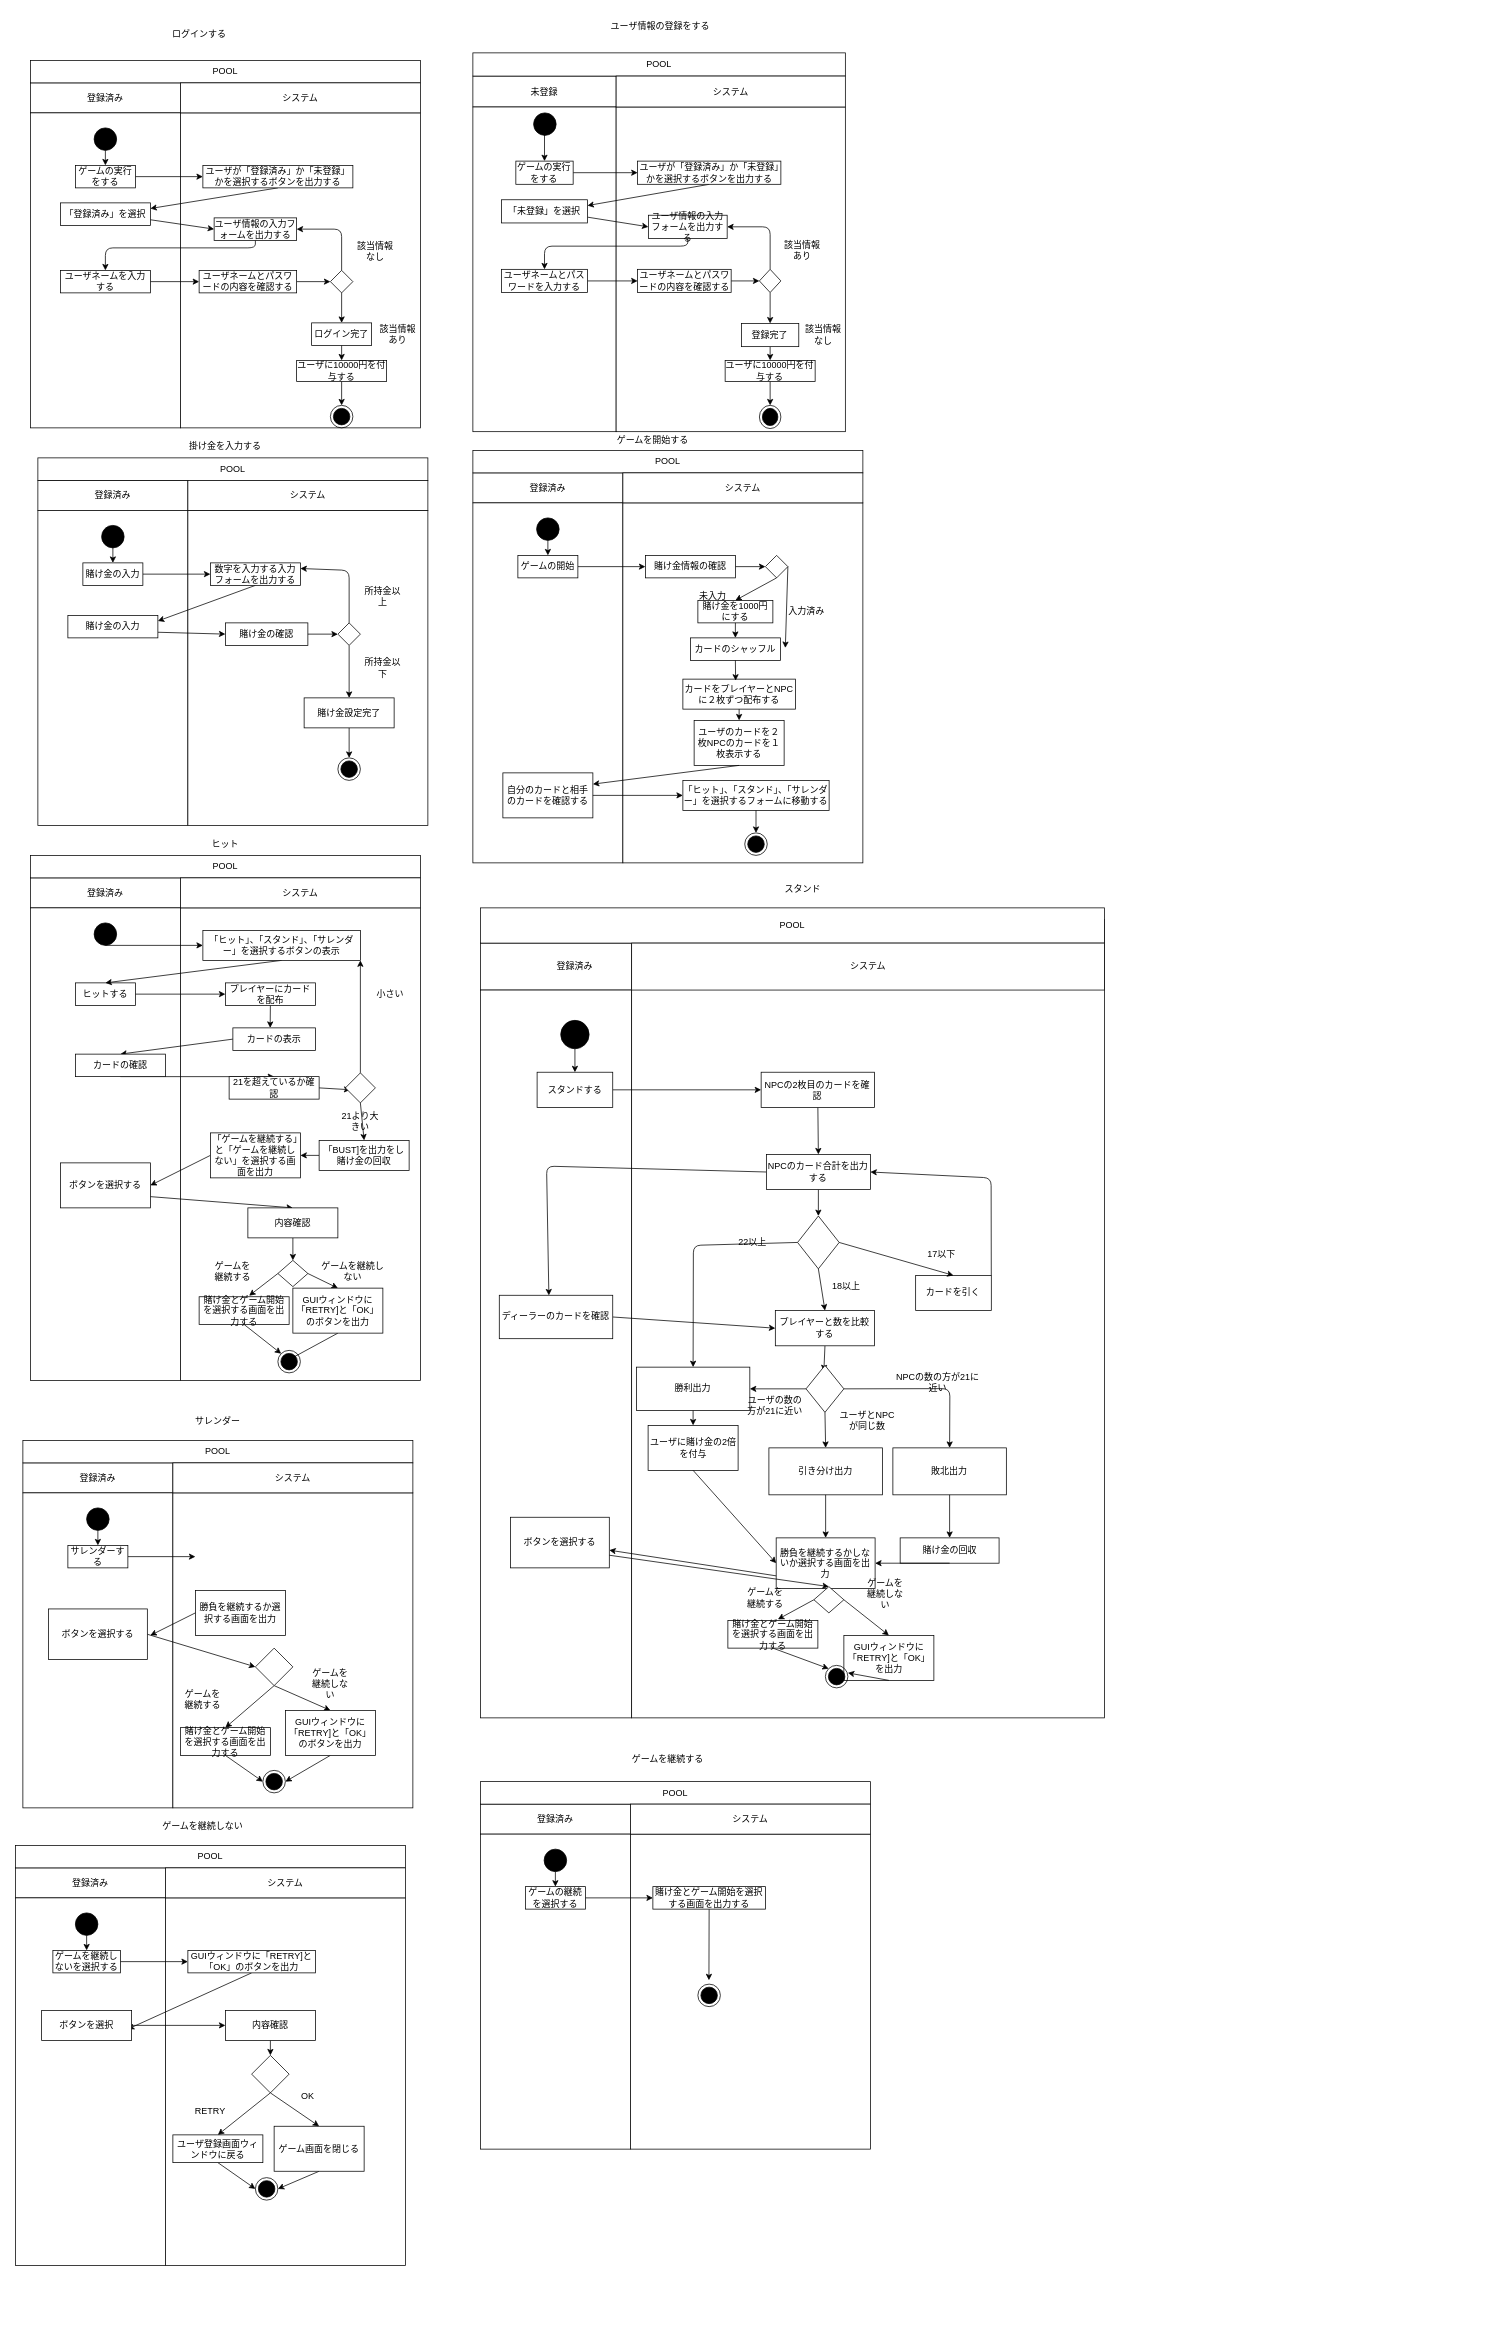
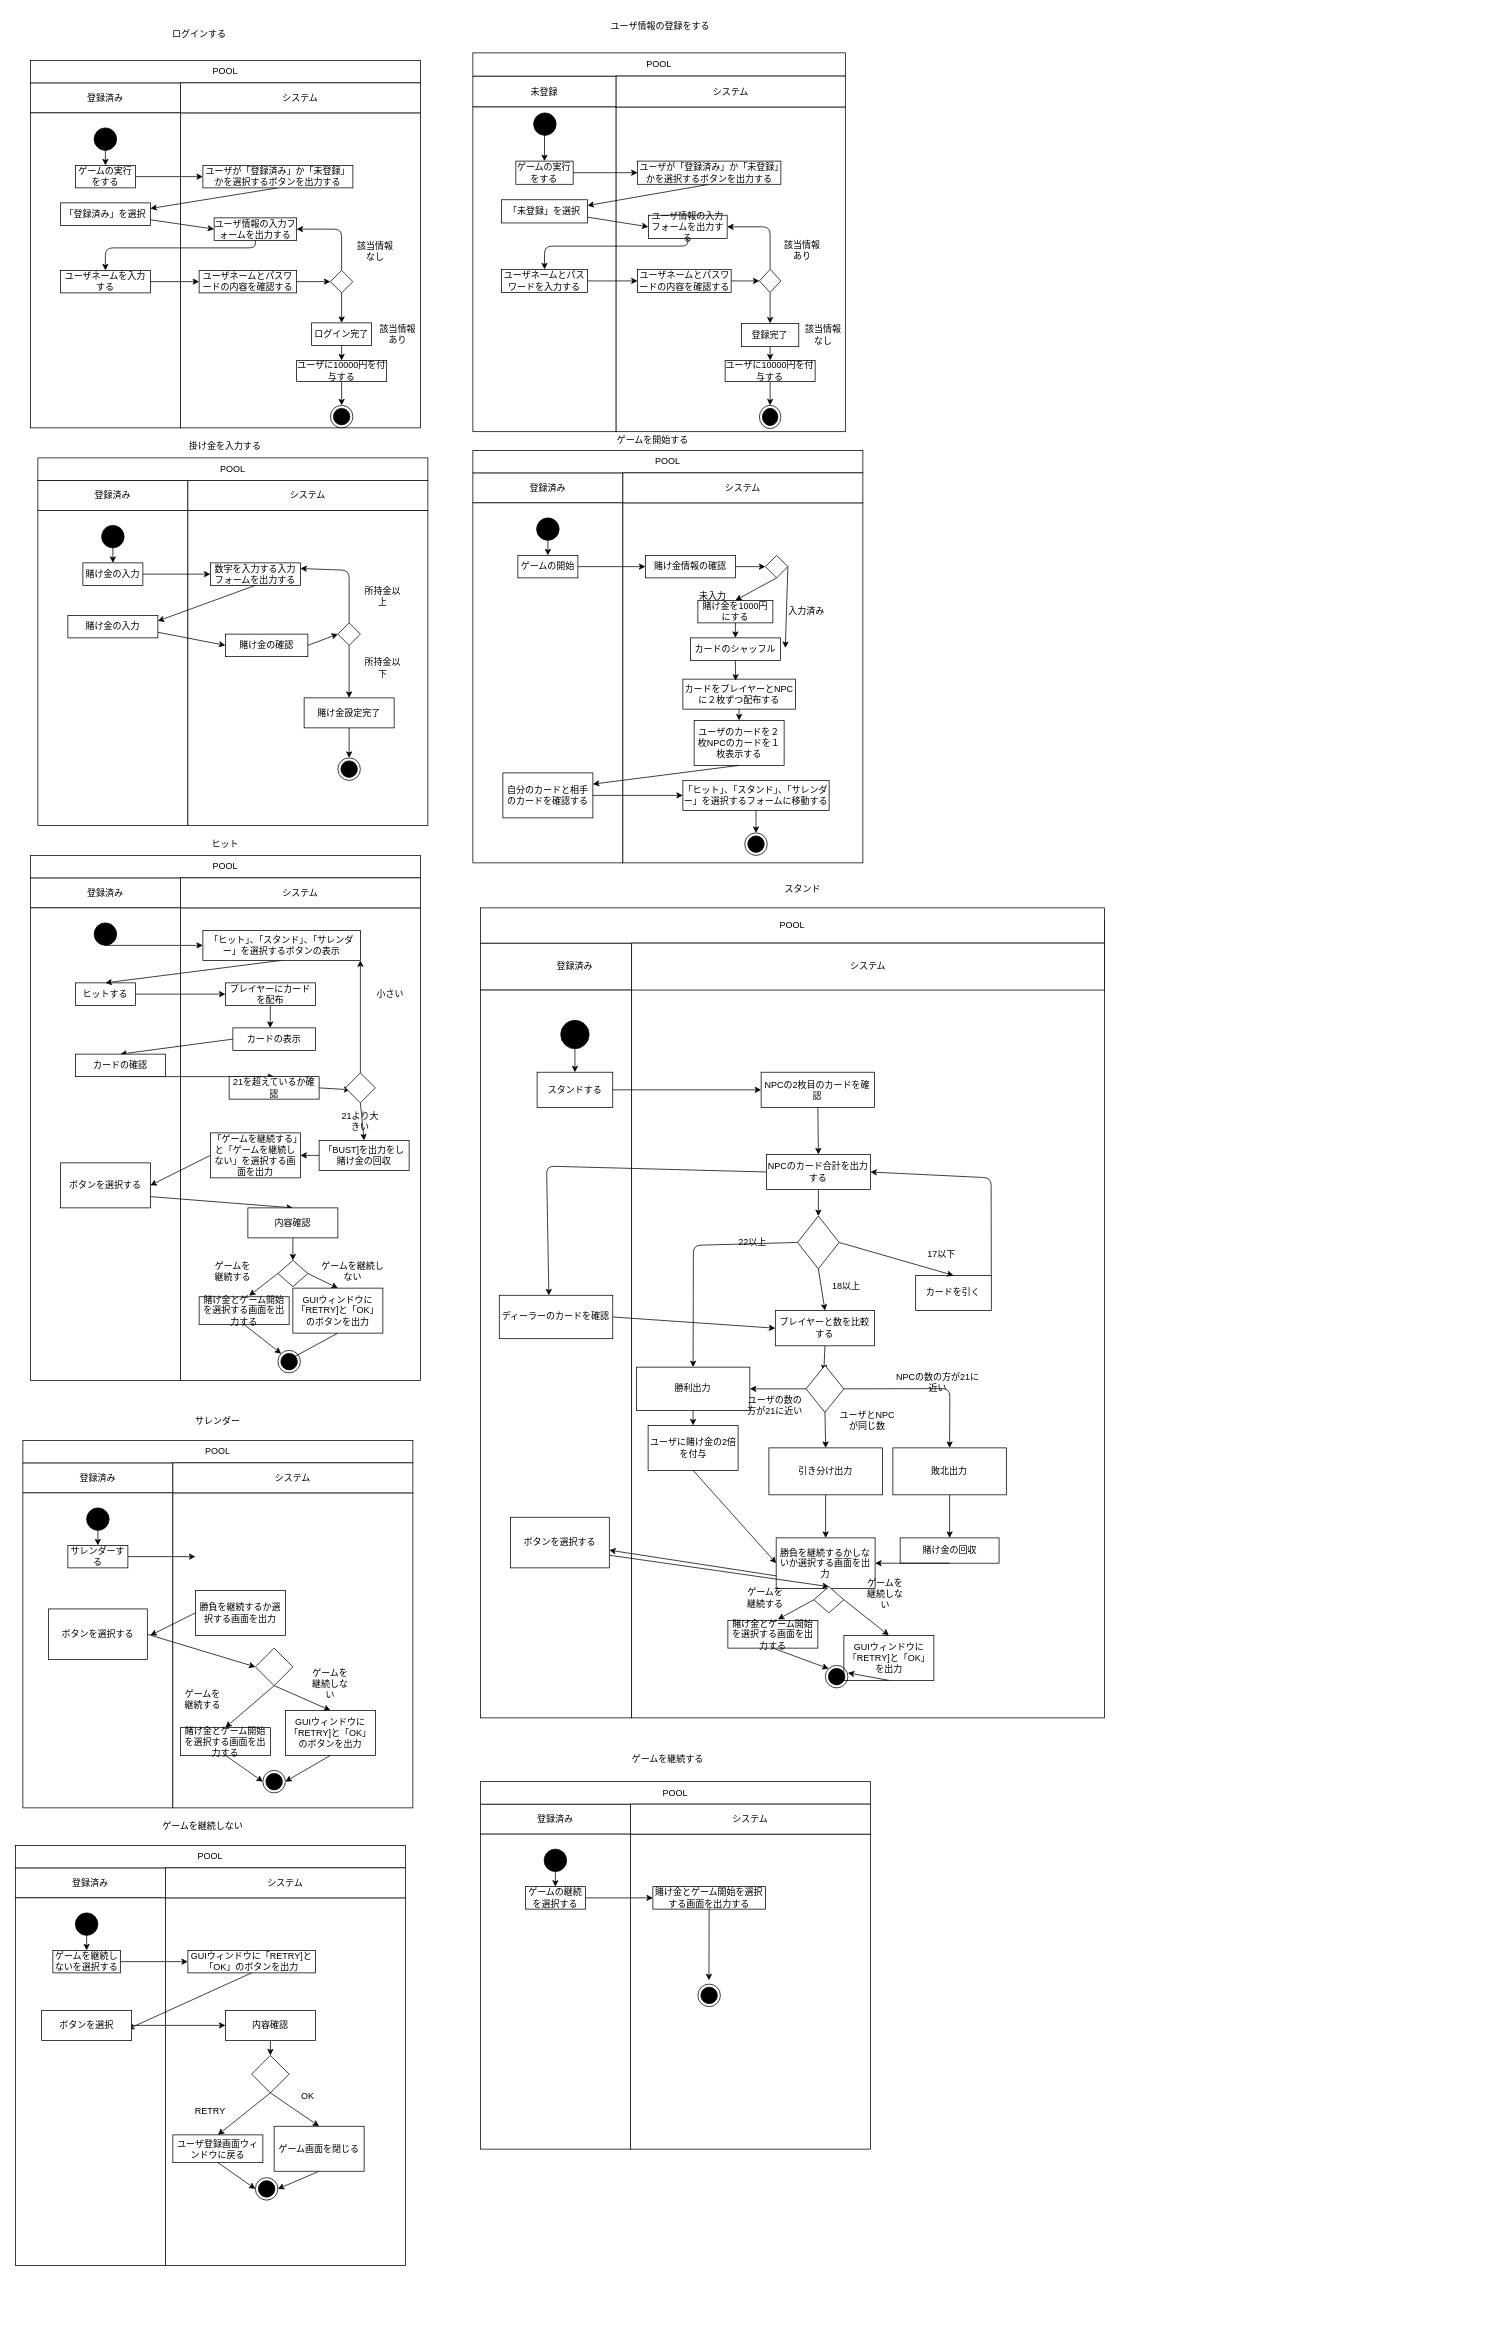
(267, 634) -> (267, 645)
